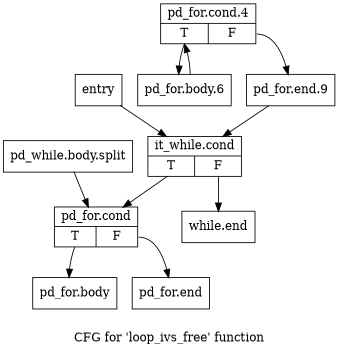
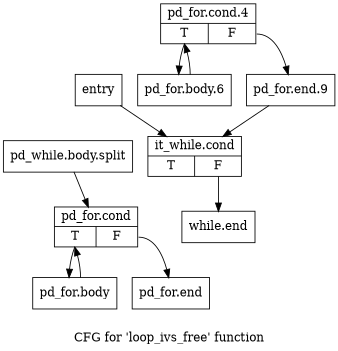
(149, 189) -> (80, 266)
